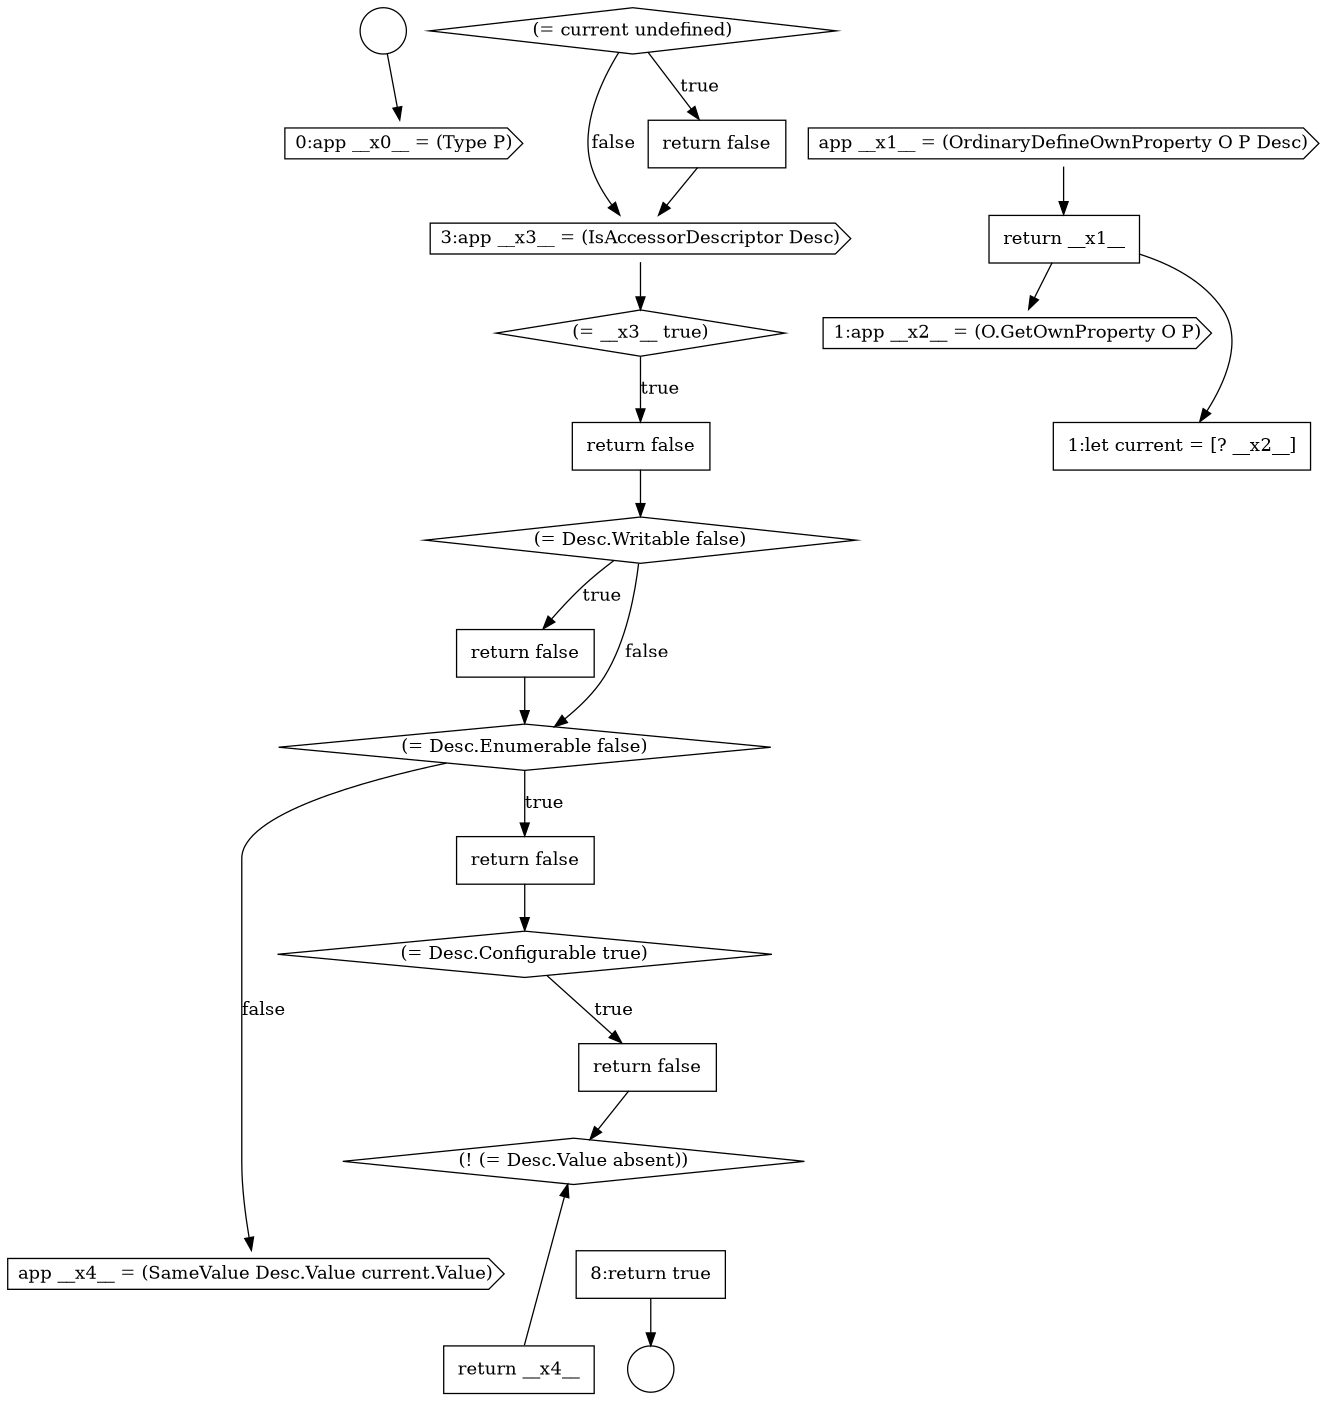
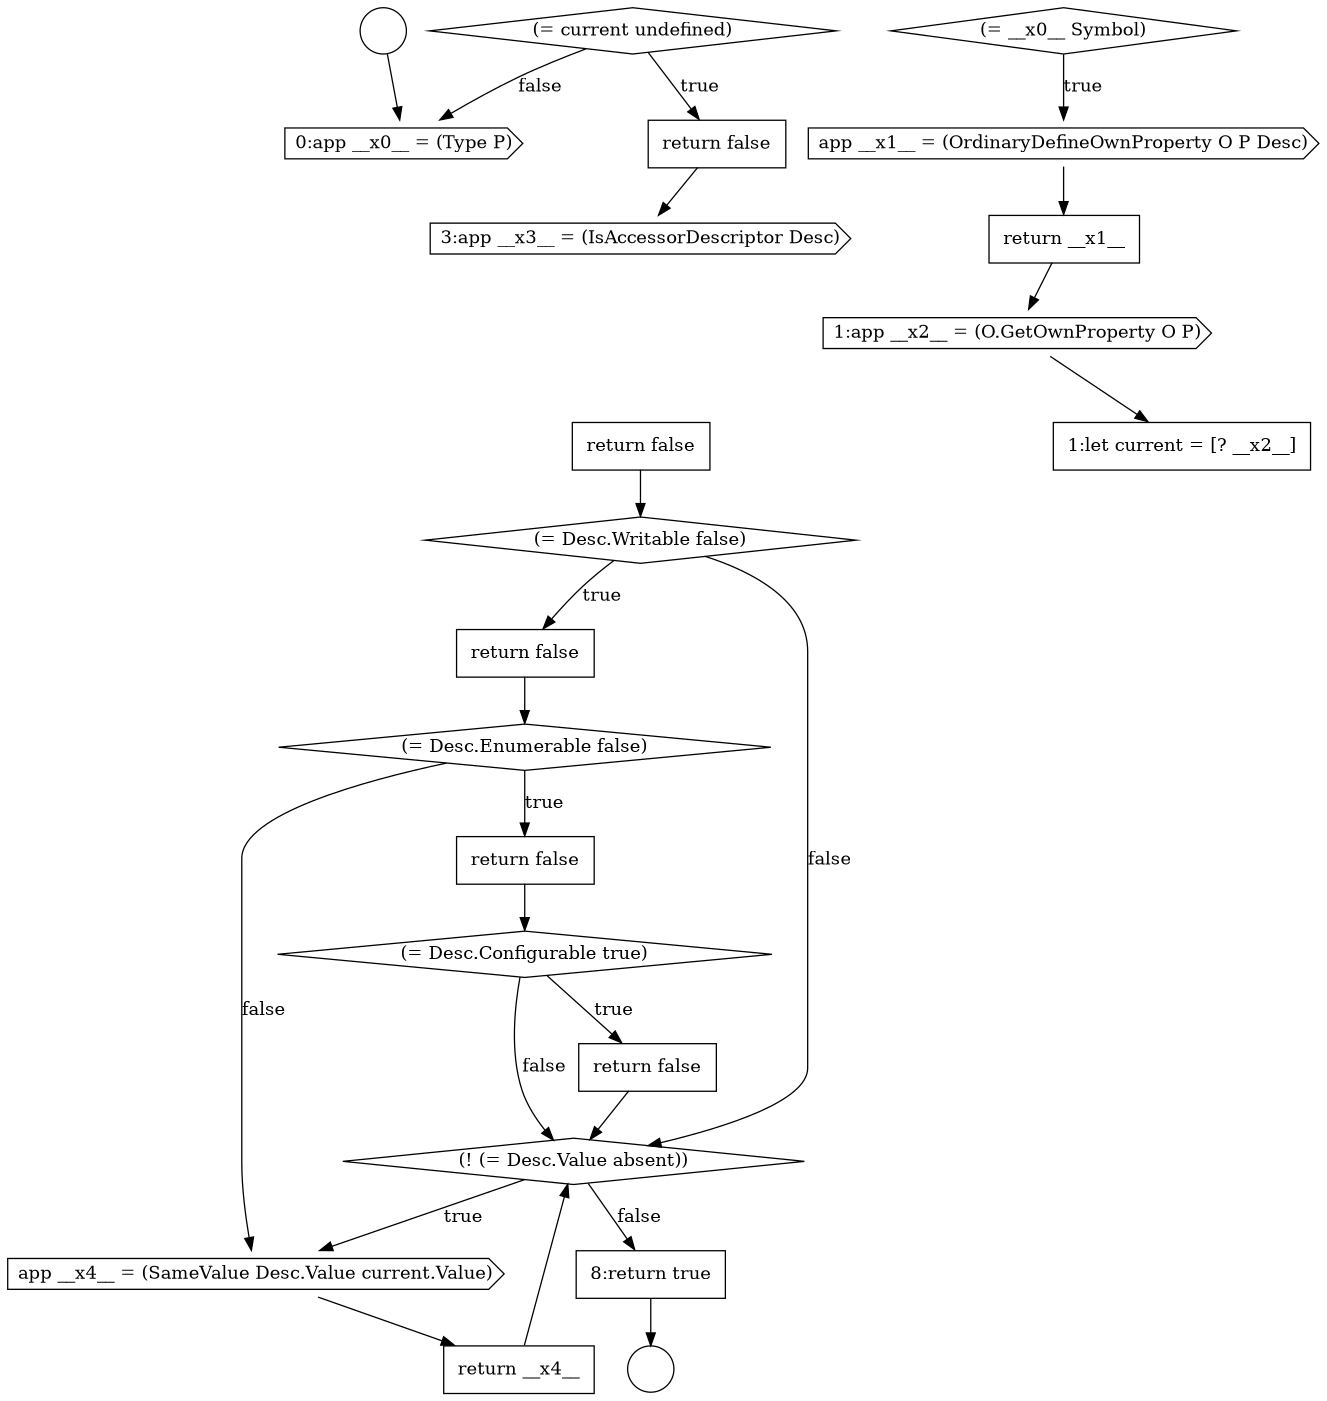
none -> (1064, 31)
(589, 128) -> (517, 78)
(1224, 312) -> (1094, 385)
(640, 333) -> none
(618, 649) -> (808, 871)
none -> (516, 1057)
none -> (608, 1211)
none -> (428, 1213)
none -> (380, 1319)
